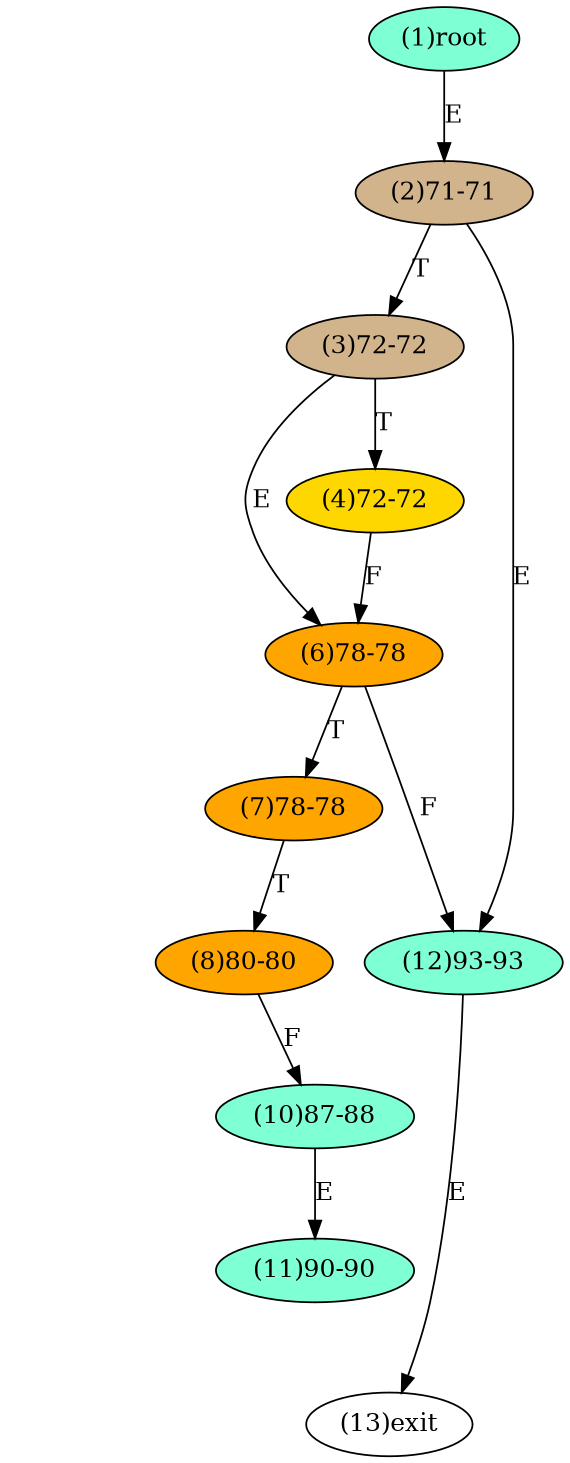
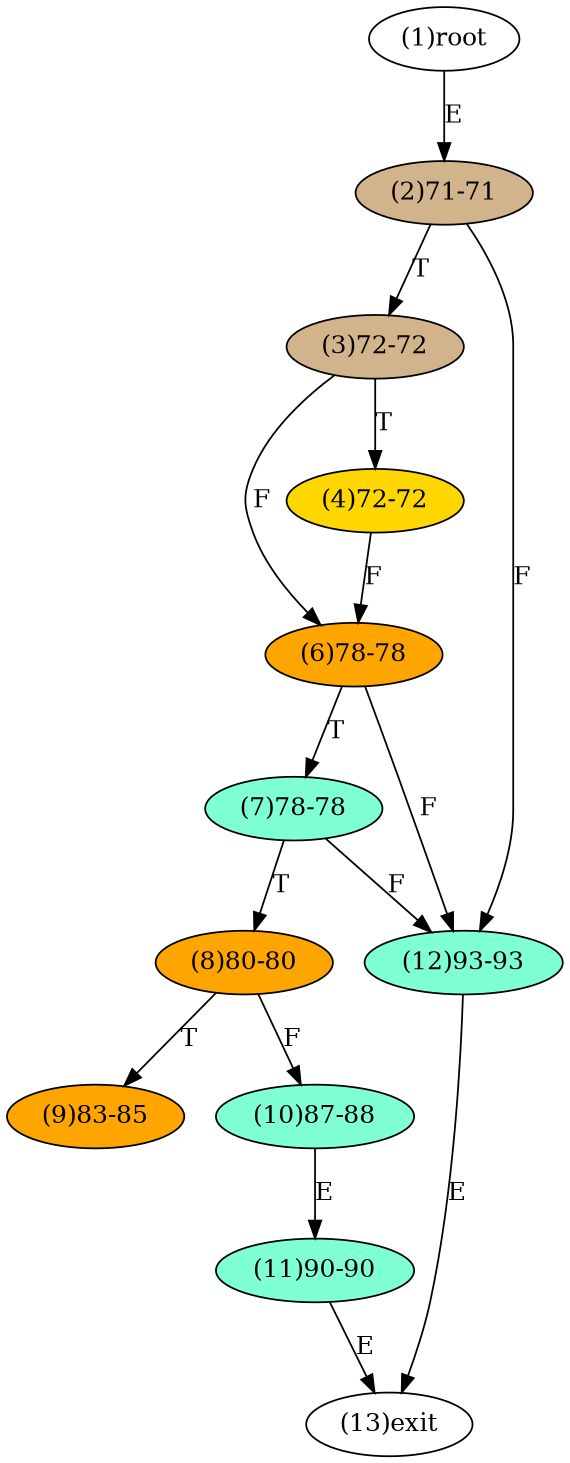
(444, 39) -> (444, 39)
(262, 501) -> (262, 501)
(522, 578) -> (522, 578)
(294, 809) -> (294, 809)
none -> (372, 879)
none -> (96, 1117)
none -> (348, 1339)
